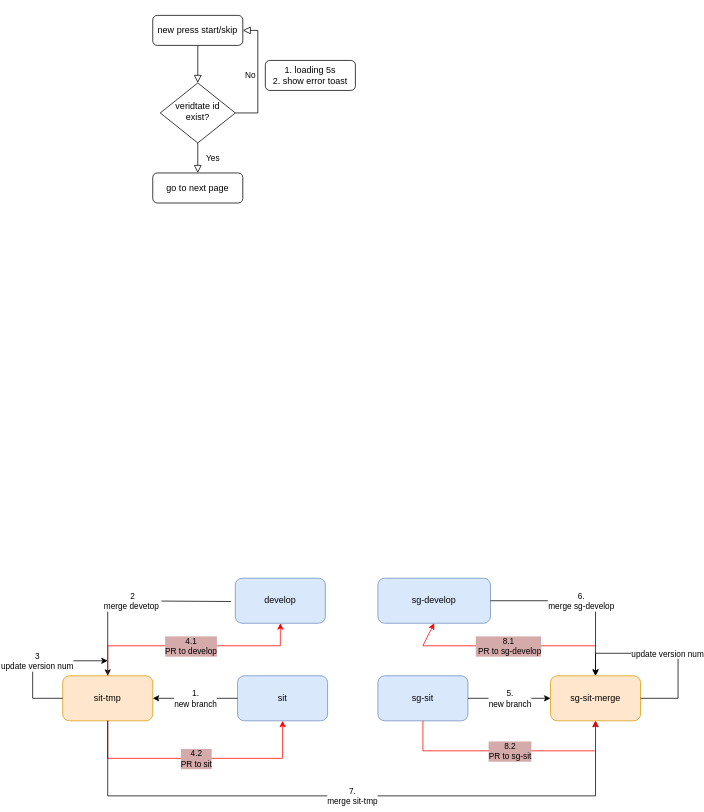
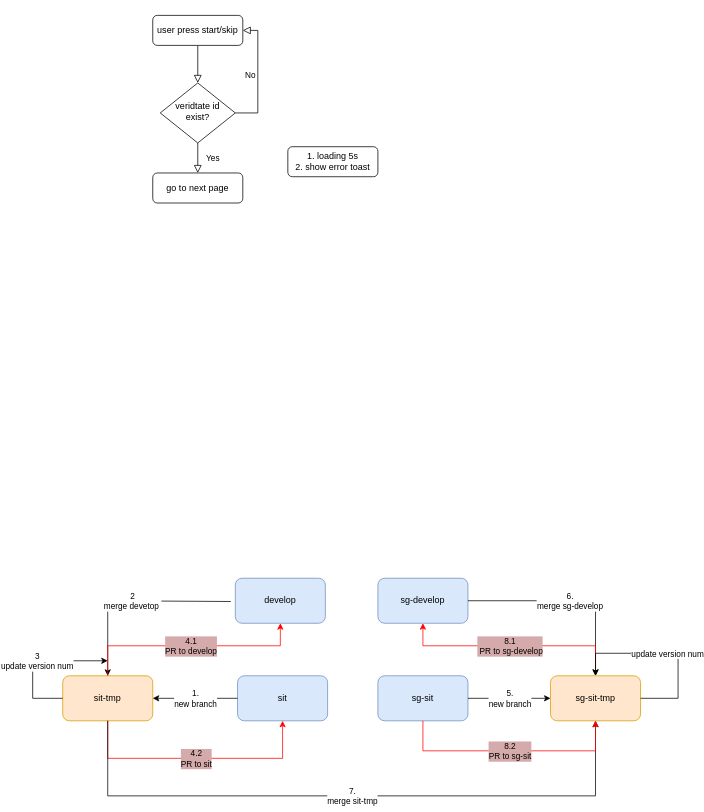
(198, 30) -> (198, 30)
(310, 75) -> (333, 162)
(434, 600) -> (423, 600)
(595, 698) -> (595, 698)
